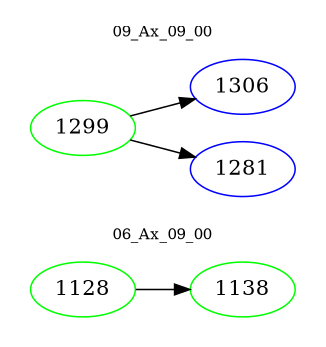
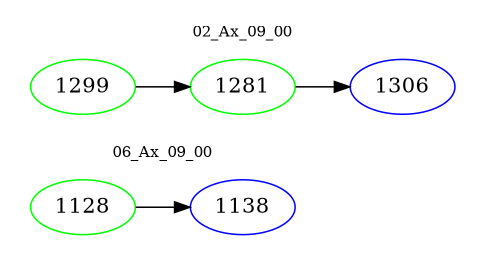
(163, 33) -> (243, 33)
(155, 109) -> (315, 87)
(243, 169) -> (243, 87)
(243, 289) -> (243, 207)
